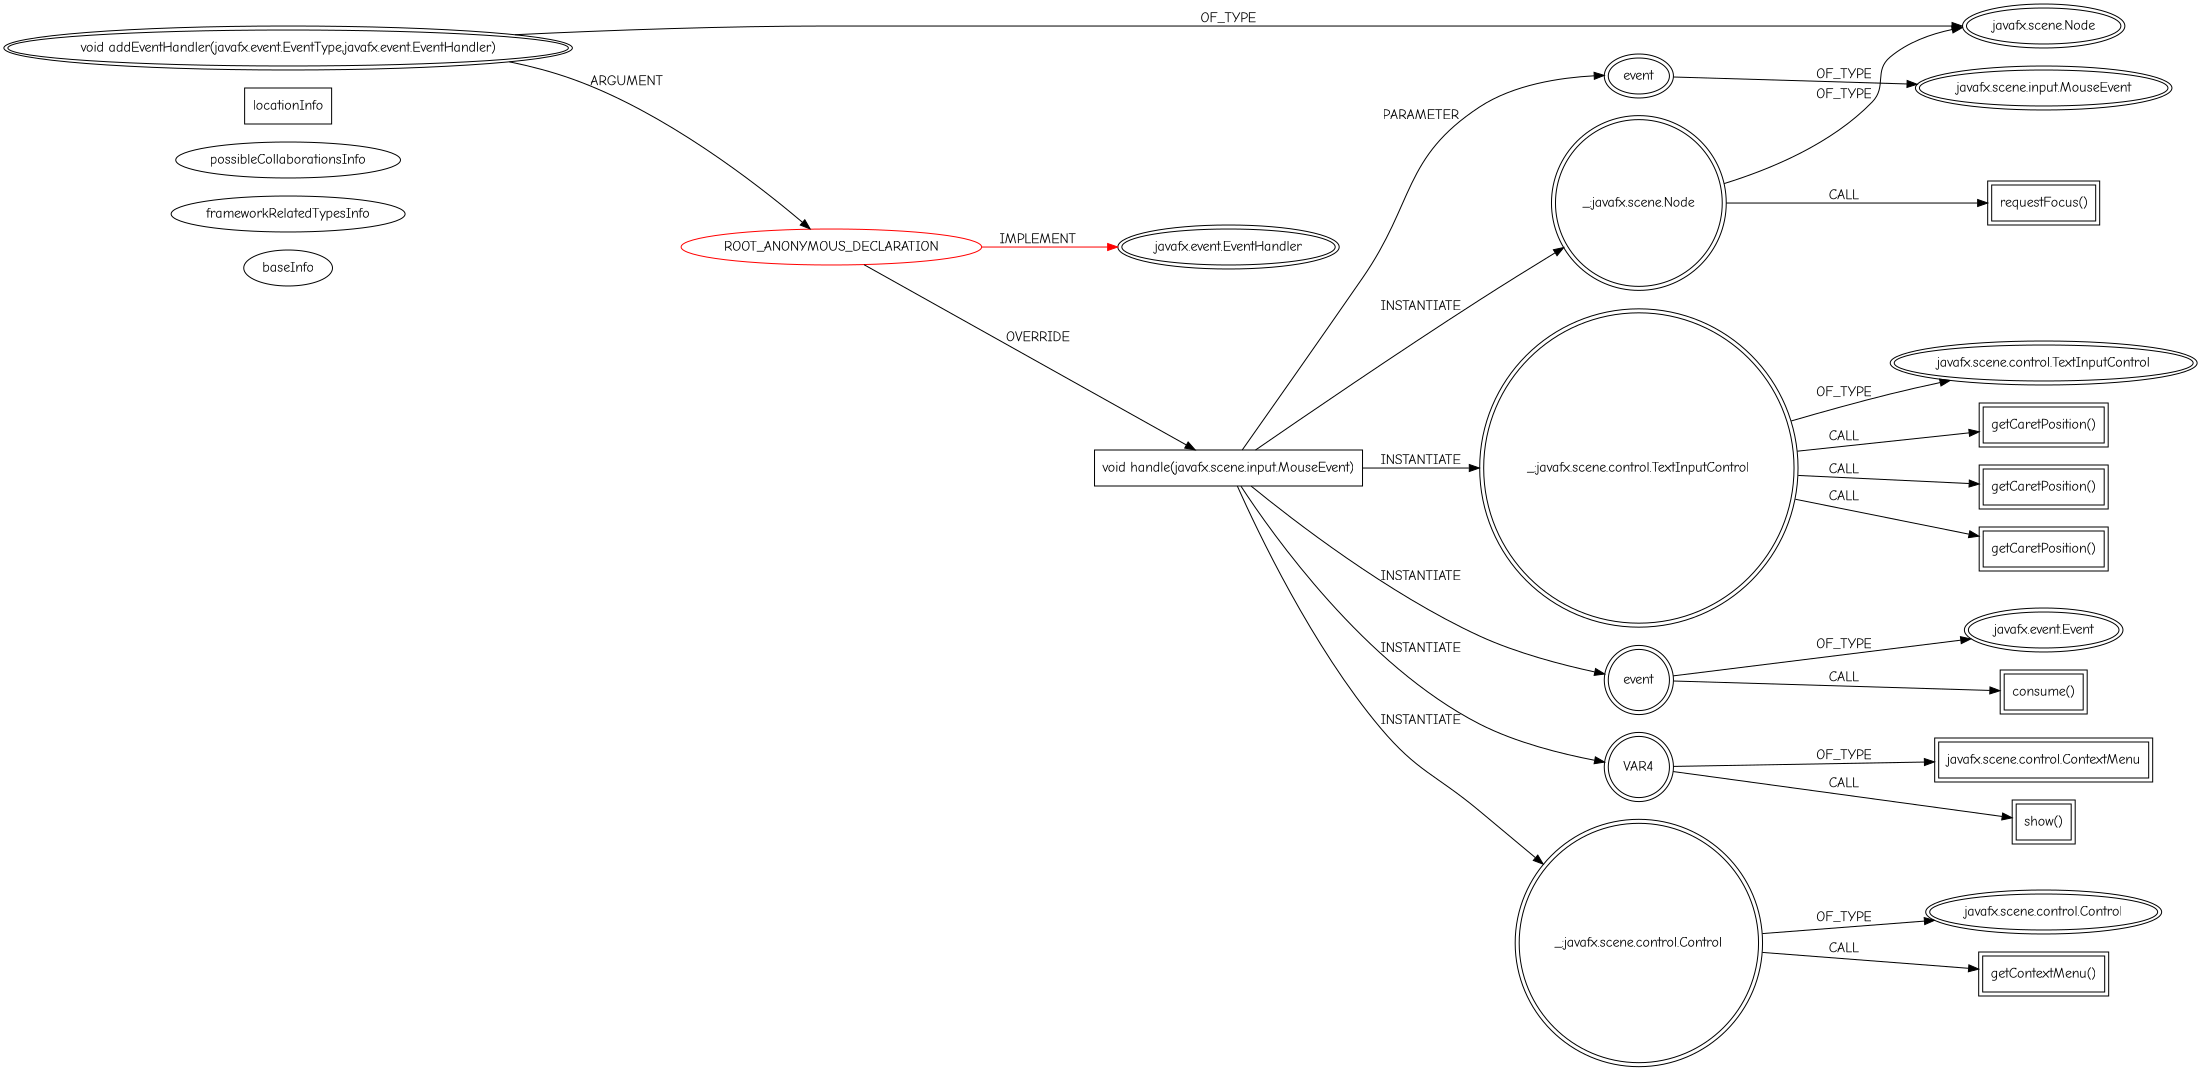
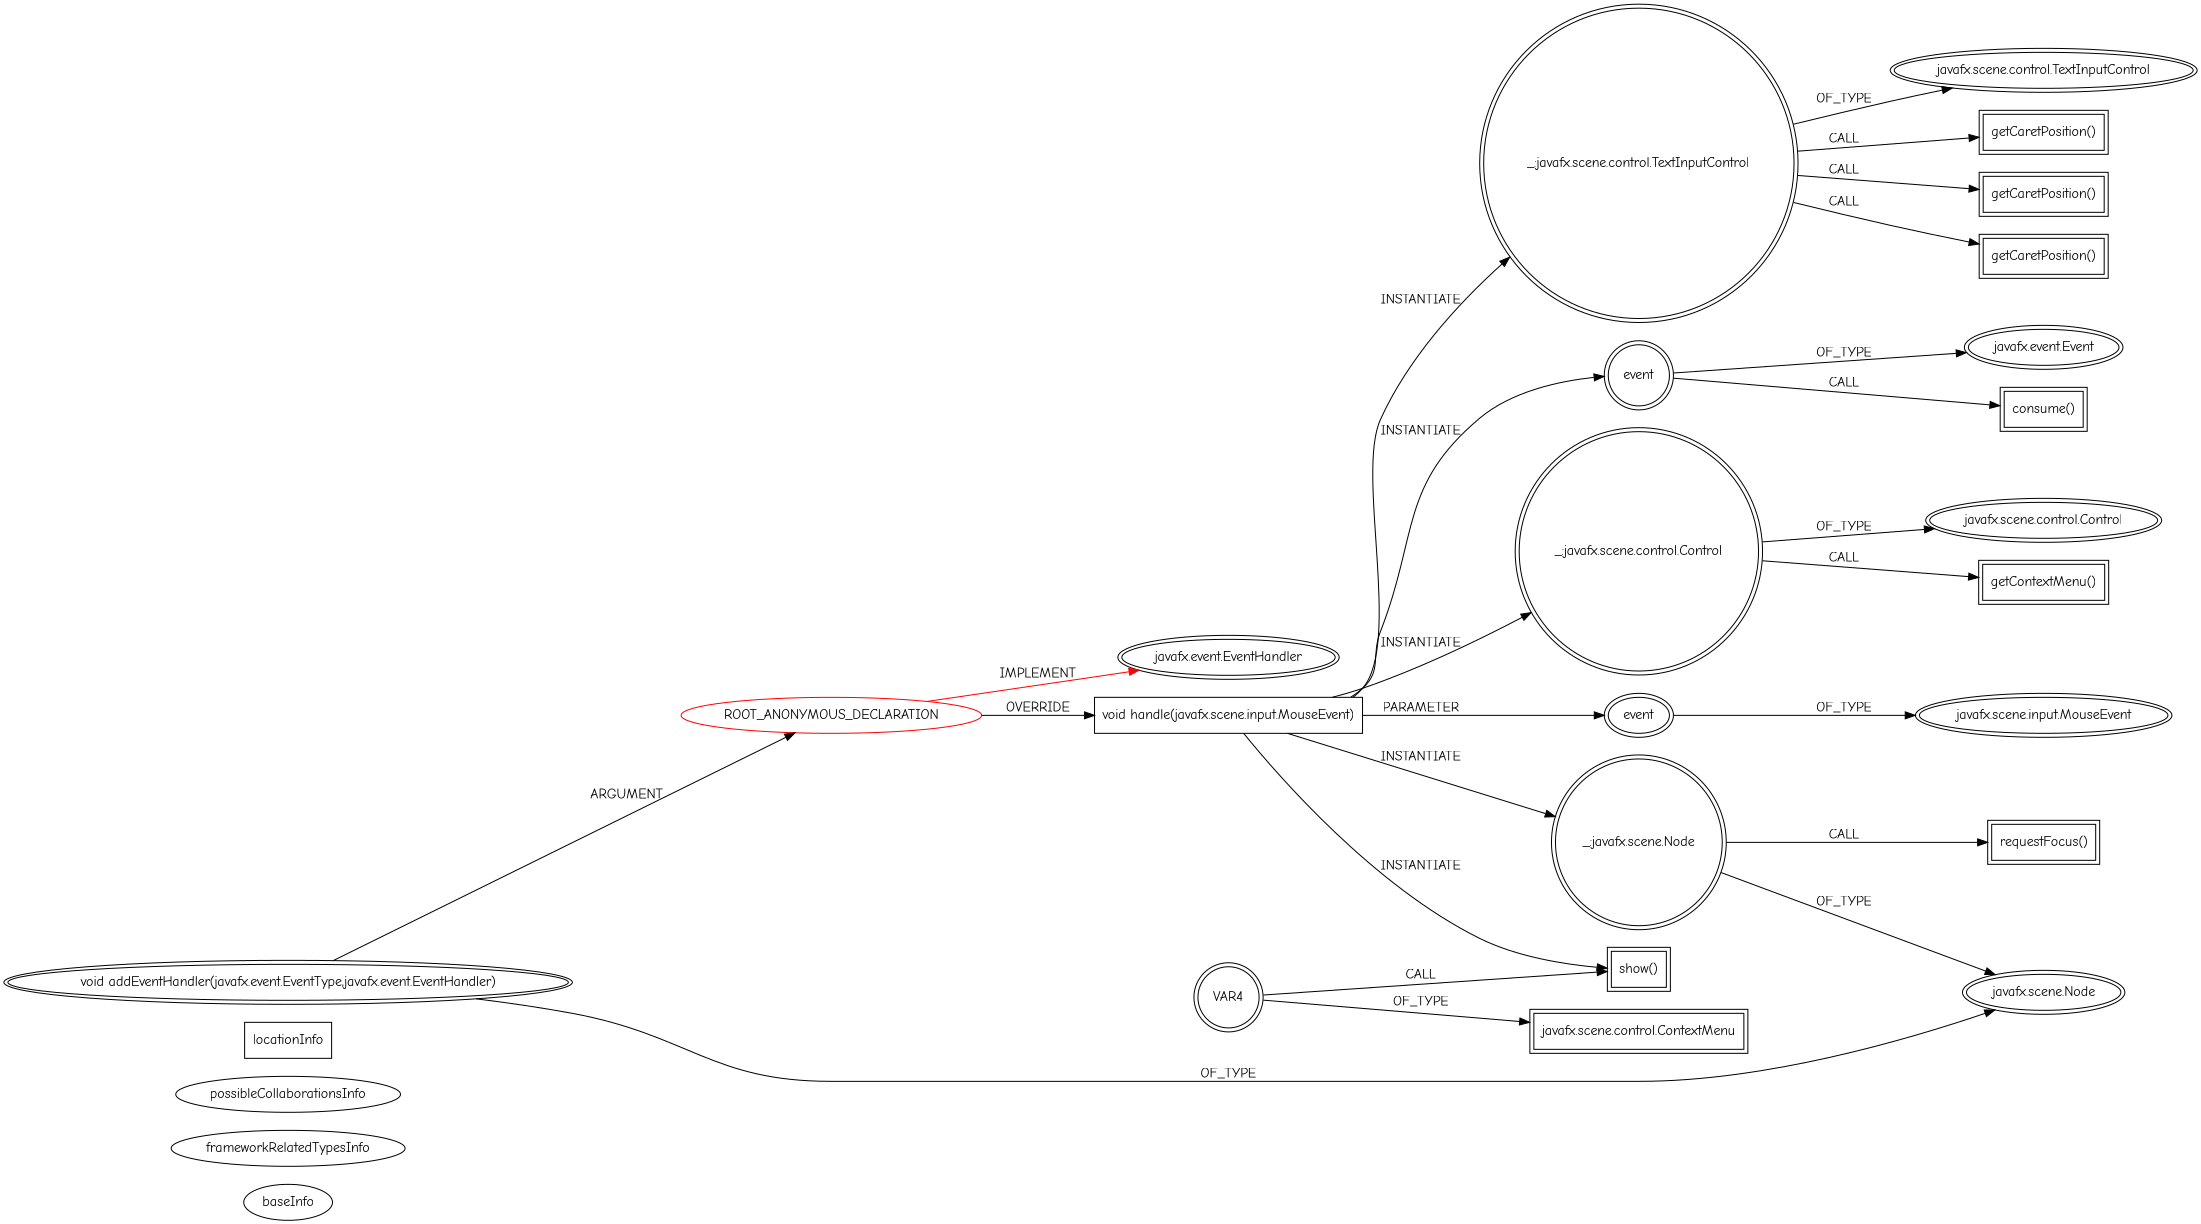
(1390, 661) -> (1398, 887)
